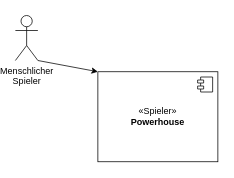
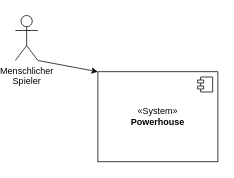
(158, 117) -> (158, 117)
